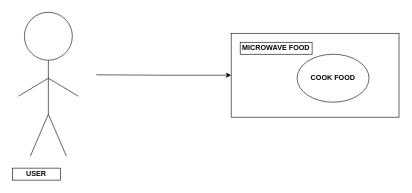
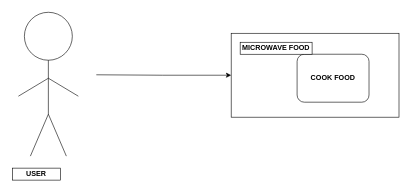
(333, 78) -> (333, 78)
